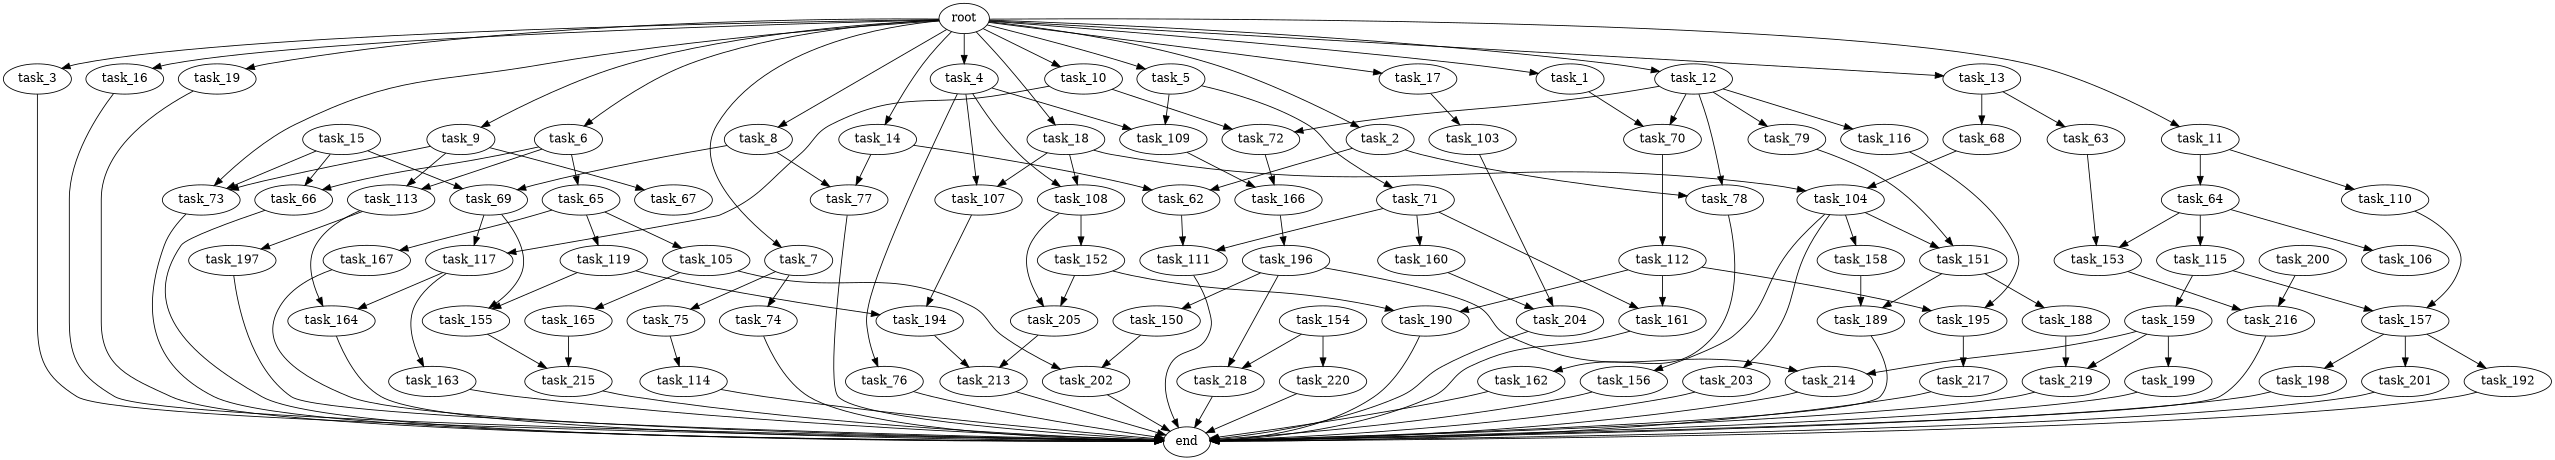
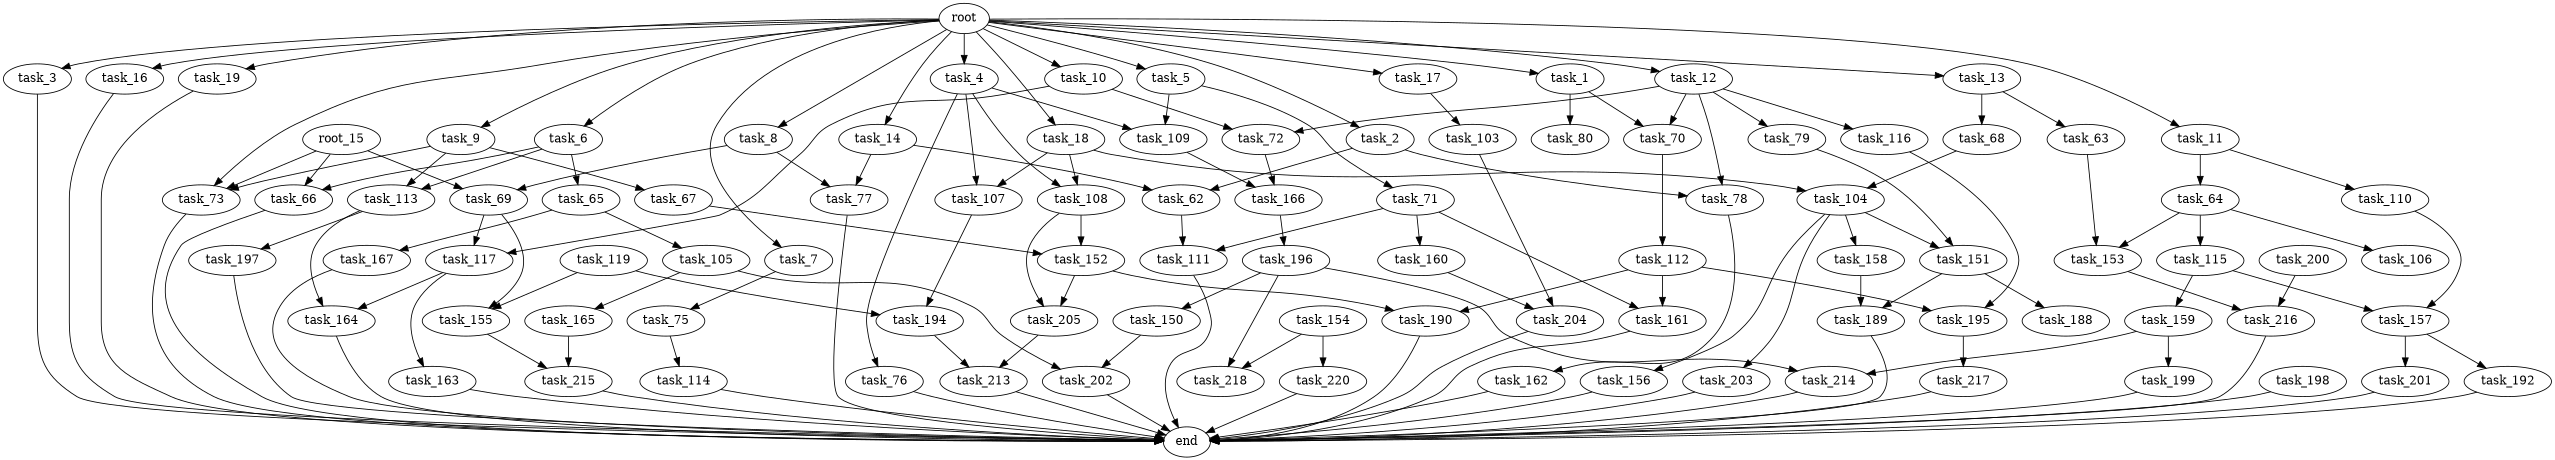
(342, 139) -> (342, 139)
none -> (1570, 139)
(591, 226) -> none
none -> (871, 229)
(758, 321) -> none
(2358, 349) -> none
(2066, 381) -> none
(1206, 408) -> none
